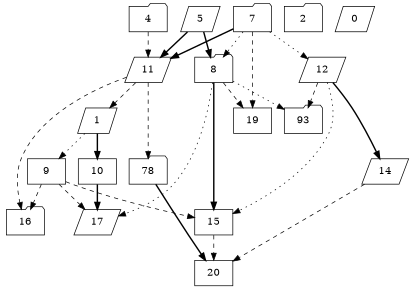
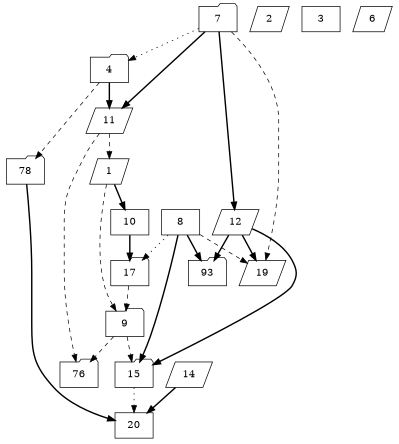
(200, 19) -> none
(303, 19) -> (270, 19)
none -> (321, 19)
(355, 19) -> (373, 19)
(148, 41) -> (109, 92)
(235, 42) -> (167, 43)
(286, 43) -> (227, 117)
(214, 70) -> (181, 222)
(314, 92) -> (224, 244)
(258, 95) -> (192, 245)
(357, 116) -> (247, 245)
(148, 117) -> (70, 118)
(253, 121) -> (262, 273)
(75, 144) -> (100, 245)
(309, 161) -> (262, 307)
(47, 171) -> (125, 324)
(69, 194) -> (128, 295)
(302, 221) -> (164, 398)
(25, 222) -> (79, 375)
(97, 222) -> (130, 273)
(214, 222) -> (134, 375)
(214, 244) -> (134, 397)
